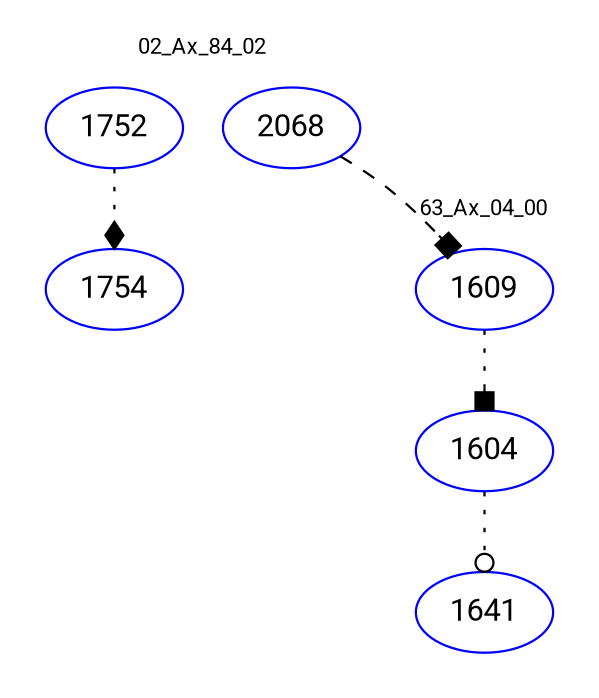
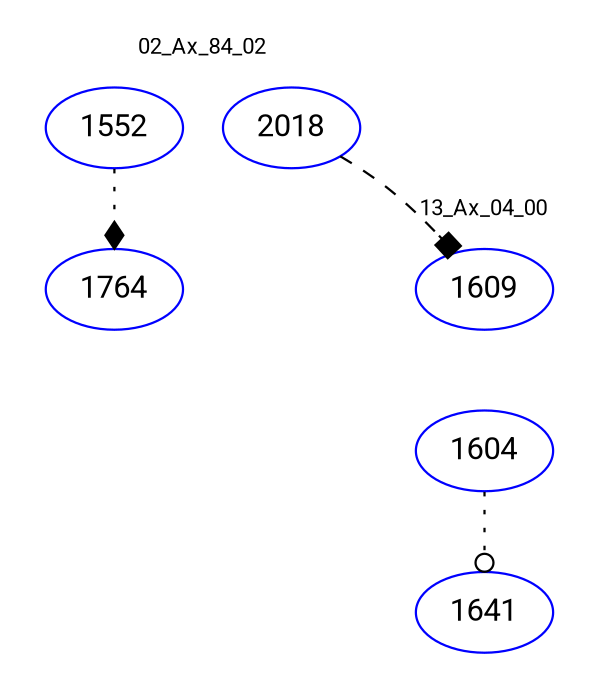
(114, 128) -> (114, 128)
(292, 128) -> (292, 128)
(484, 210) -> (484, 210)
(114, 289) -> (114, 289)
(484, 359) -> none
